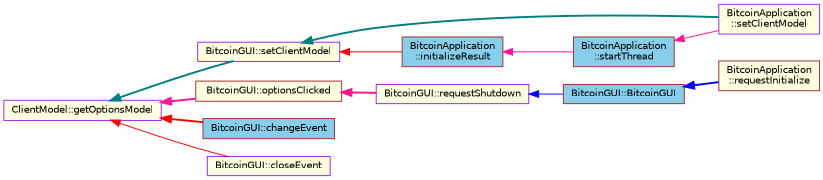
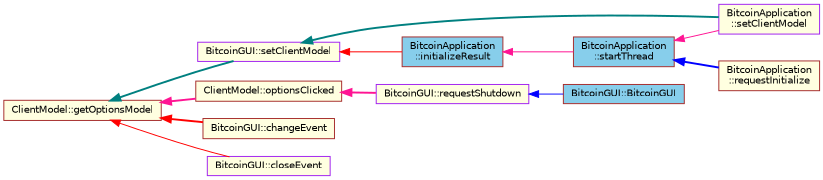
(706, 84) -> (701, 65)
(269, 91) -> (269, 91)
(83, 110) -> (83, 110)
(269, 129) -> (269, 129)
